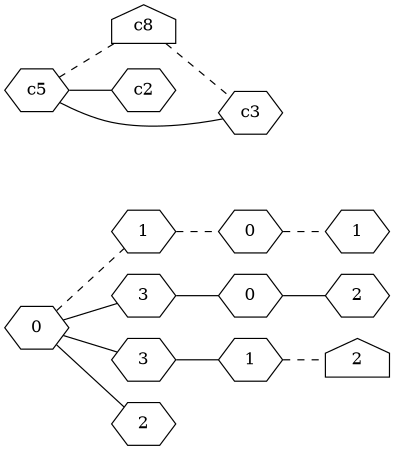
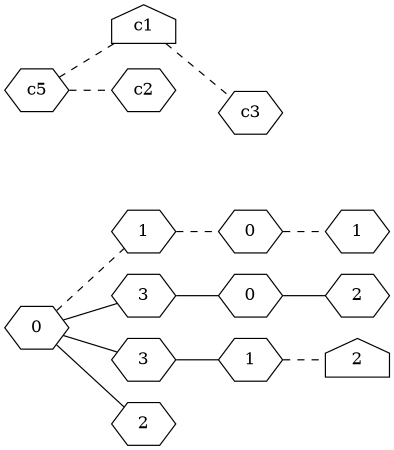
(144, 26) -> (144, 26)
(90, 90) -> (90, 90)
(139, 126) -> none
